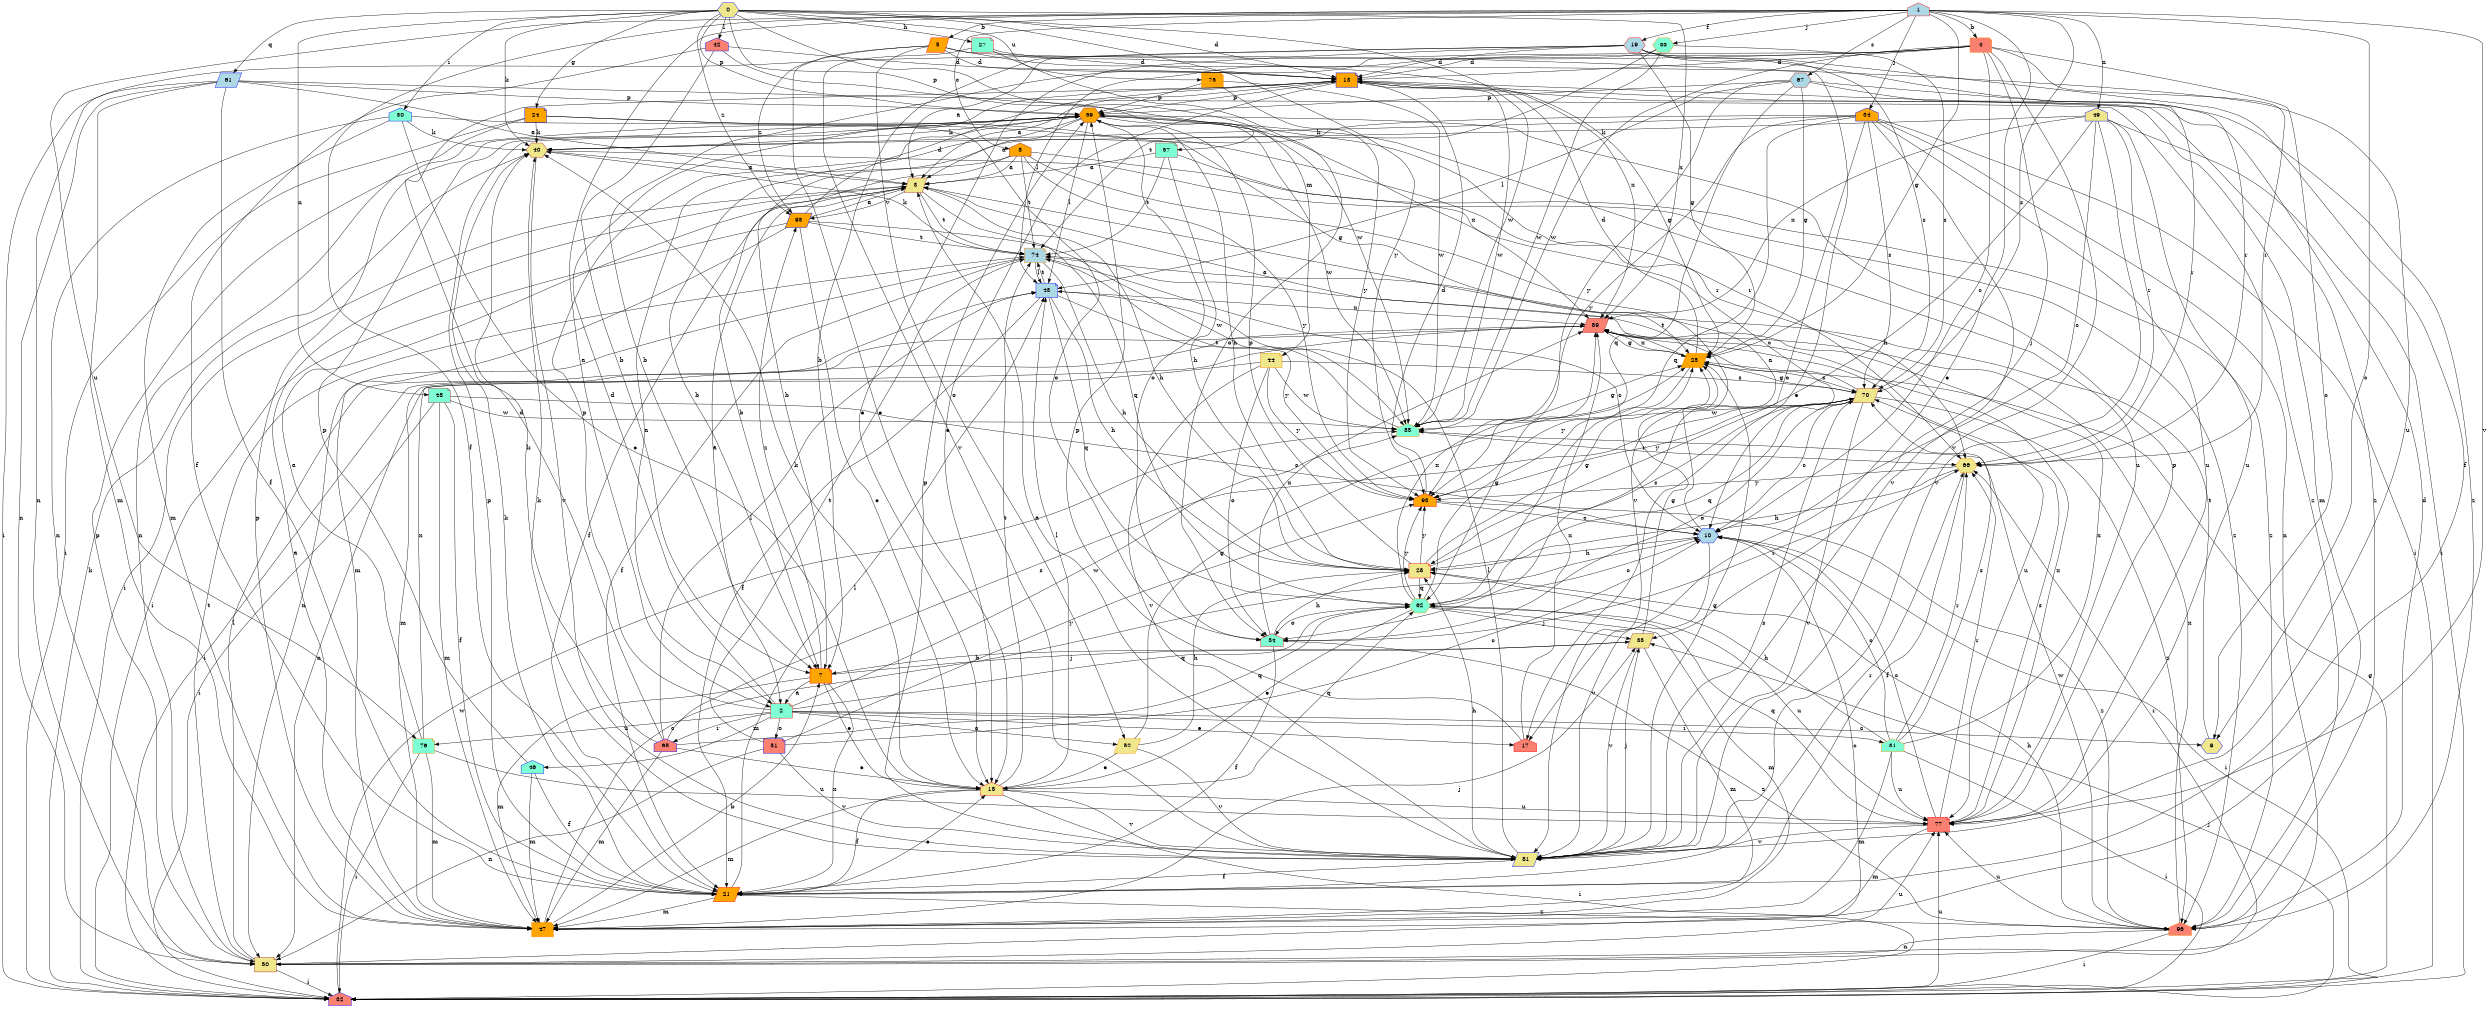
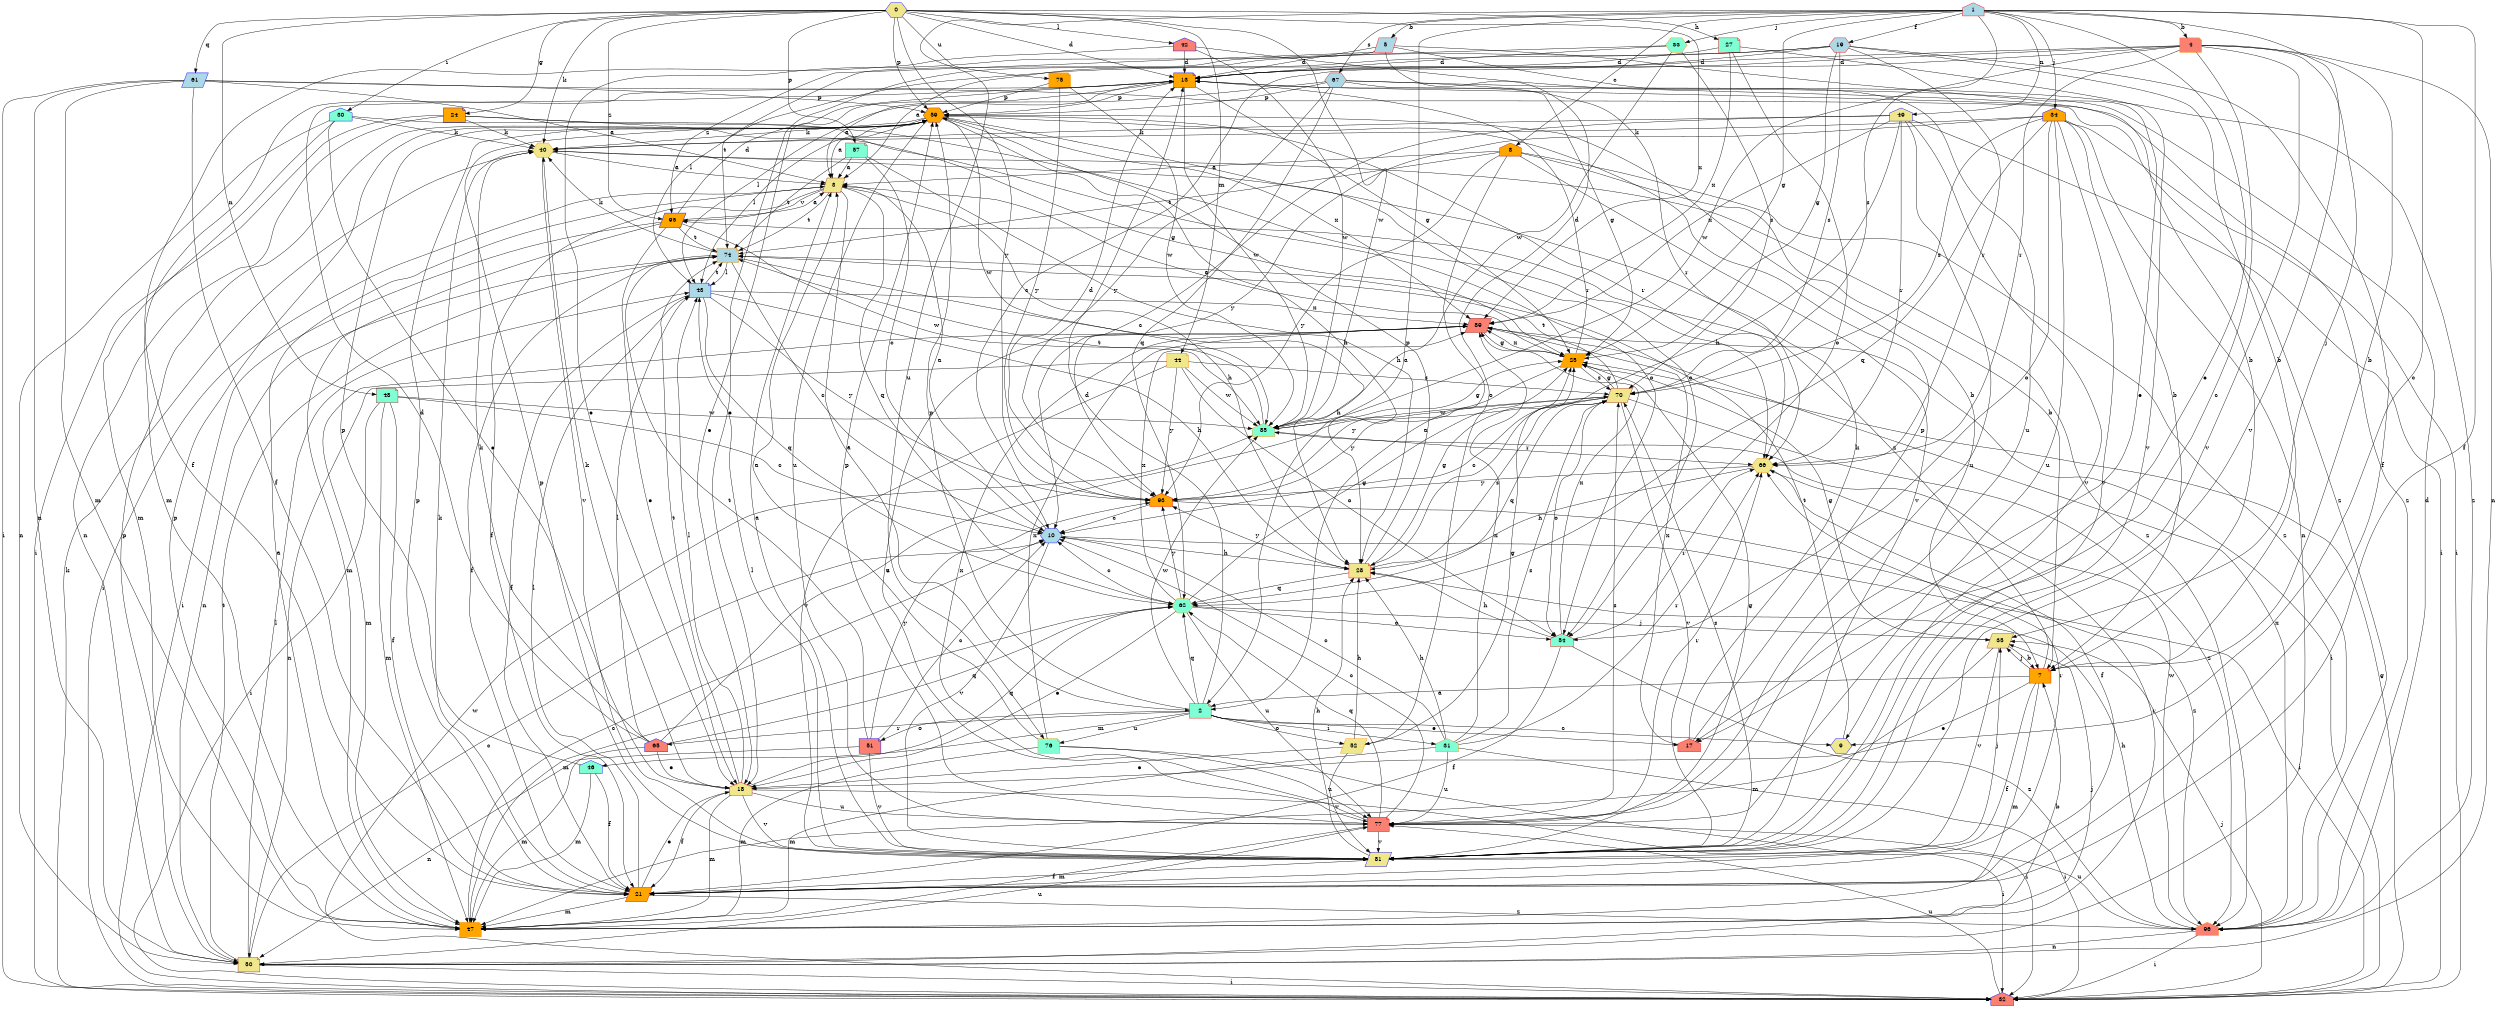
(938, 45) -> (1386, 45)
(537, 150) -> (543, 150)
(835, 789) -> (2007, 789)
(753, 822) -> (1422, 211)
